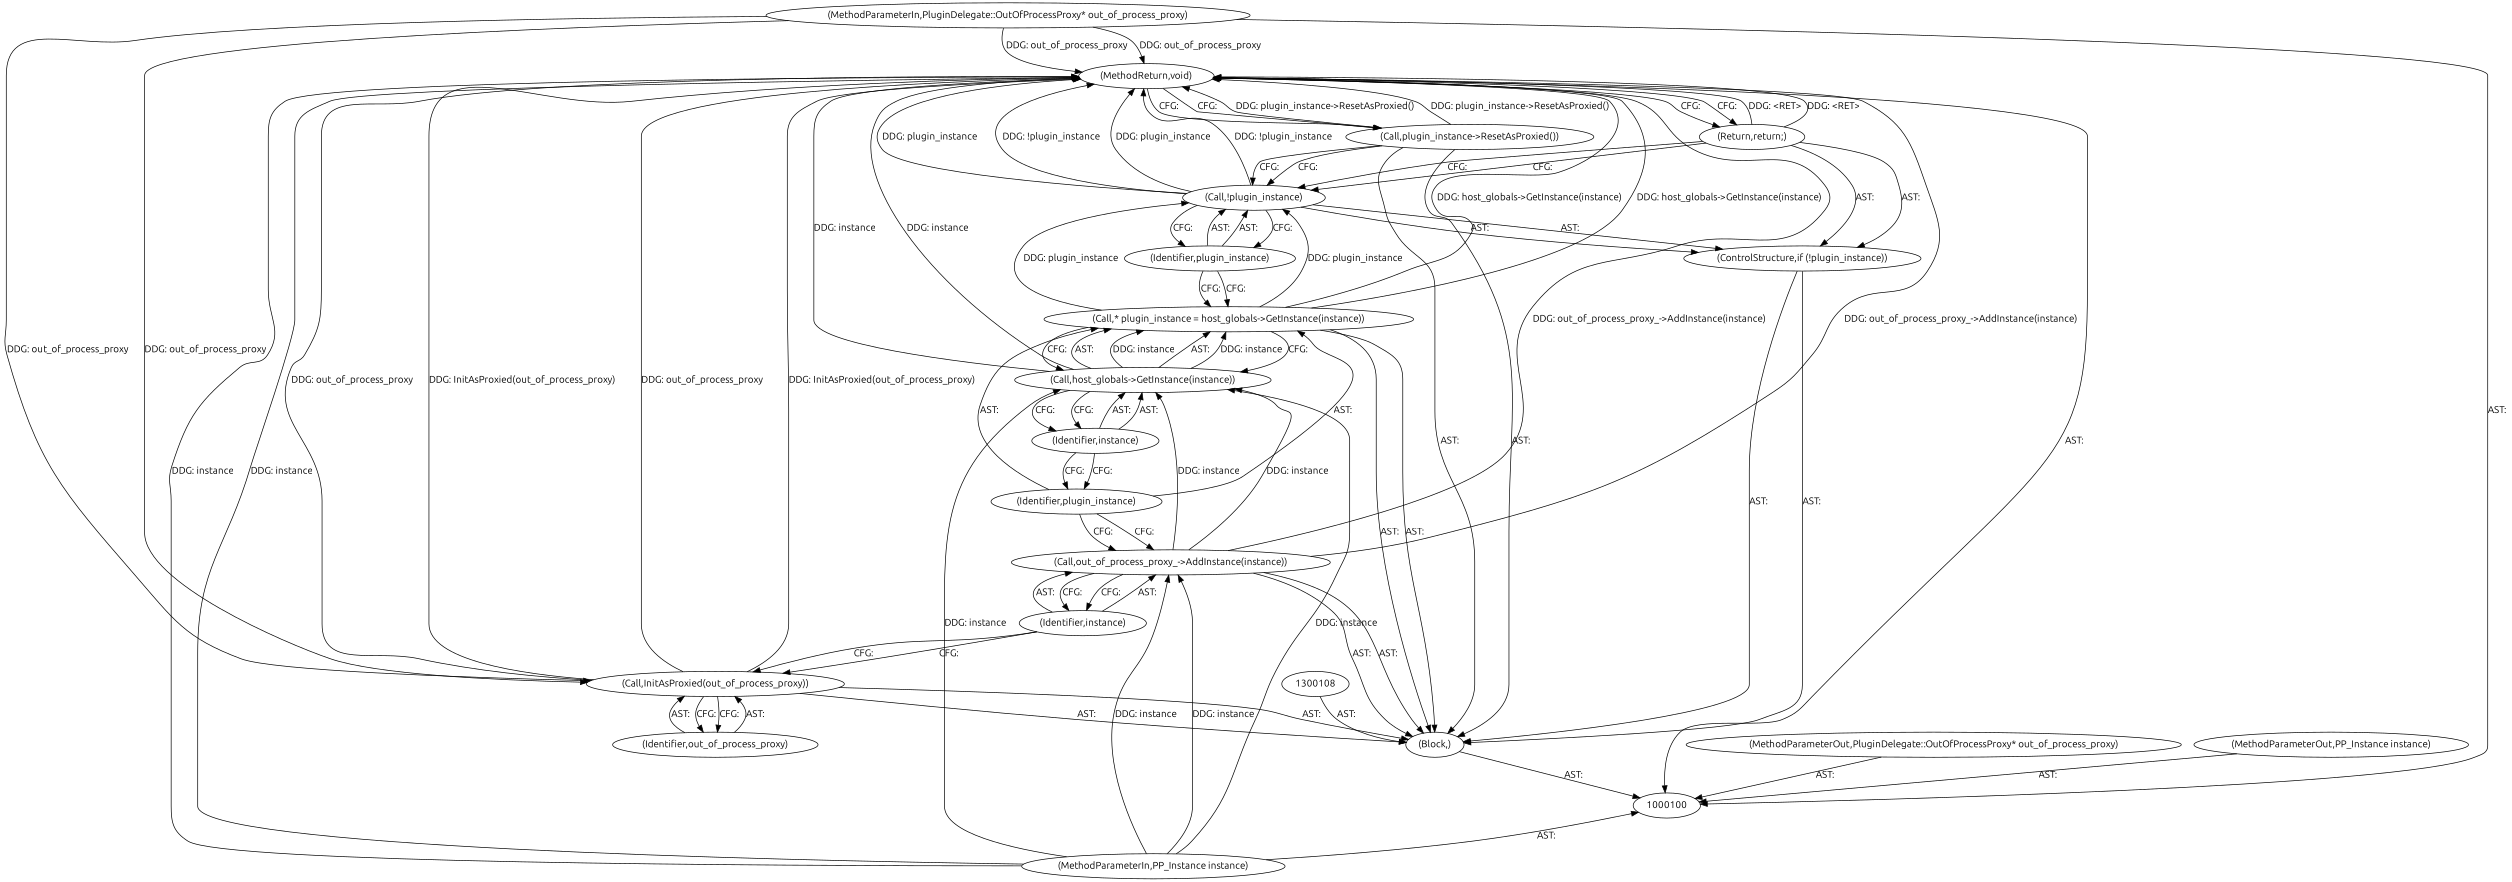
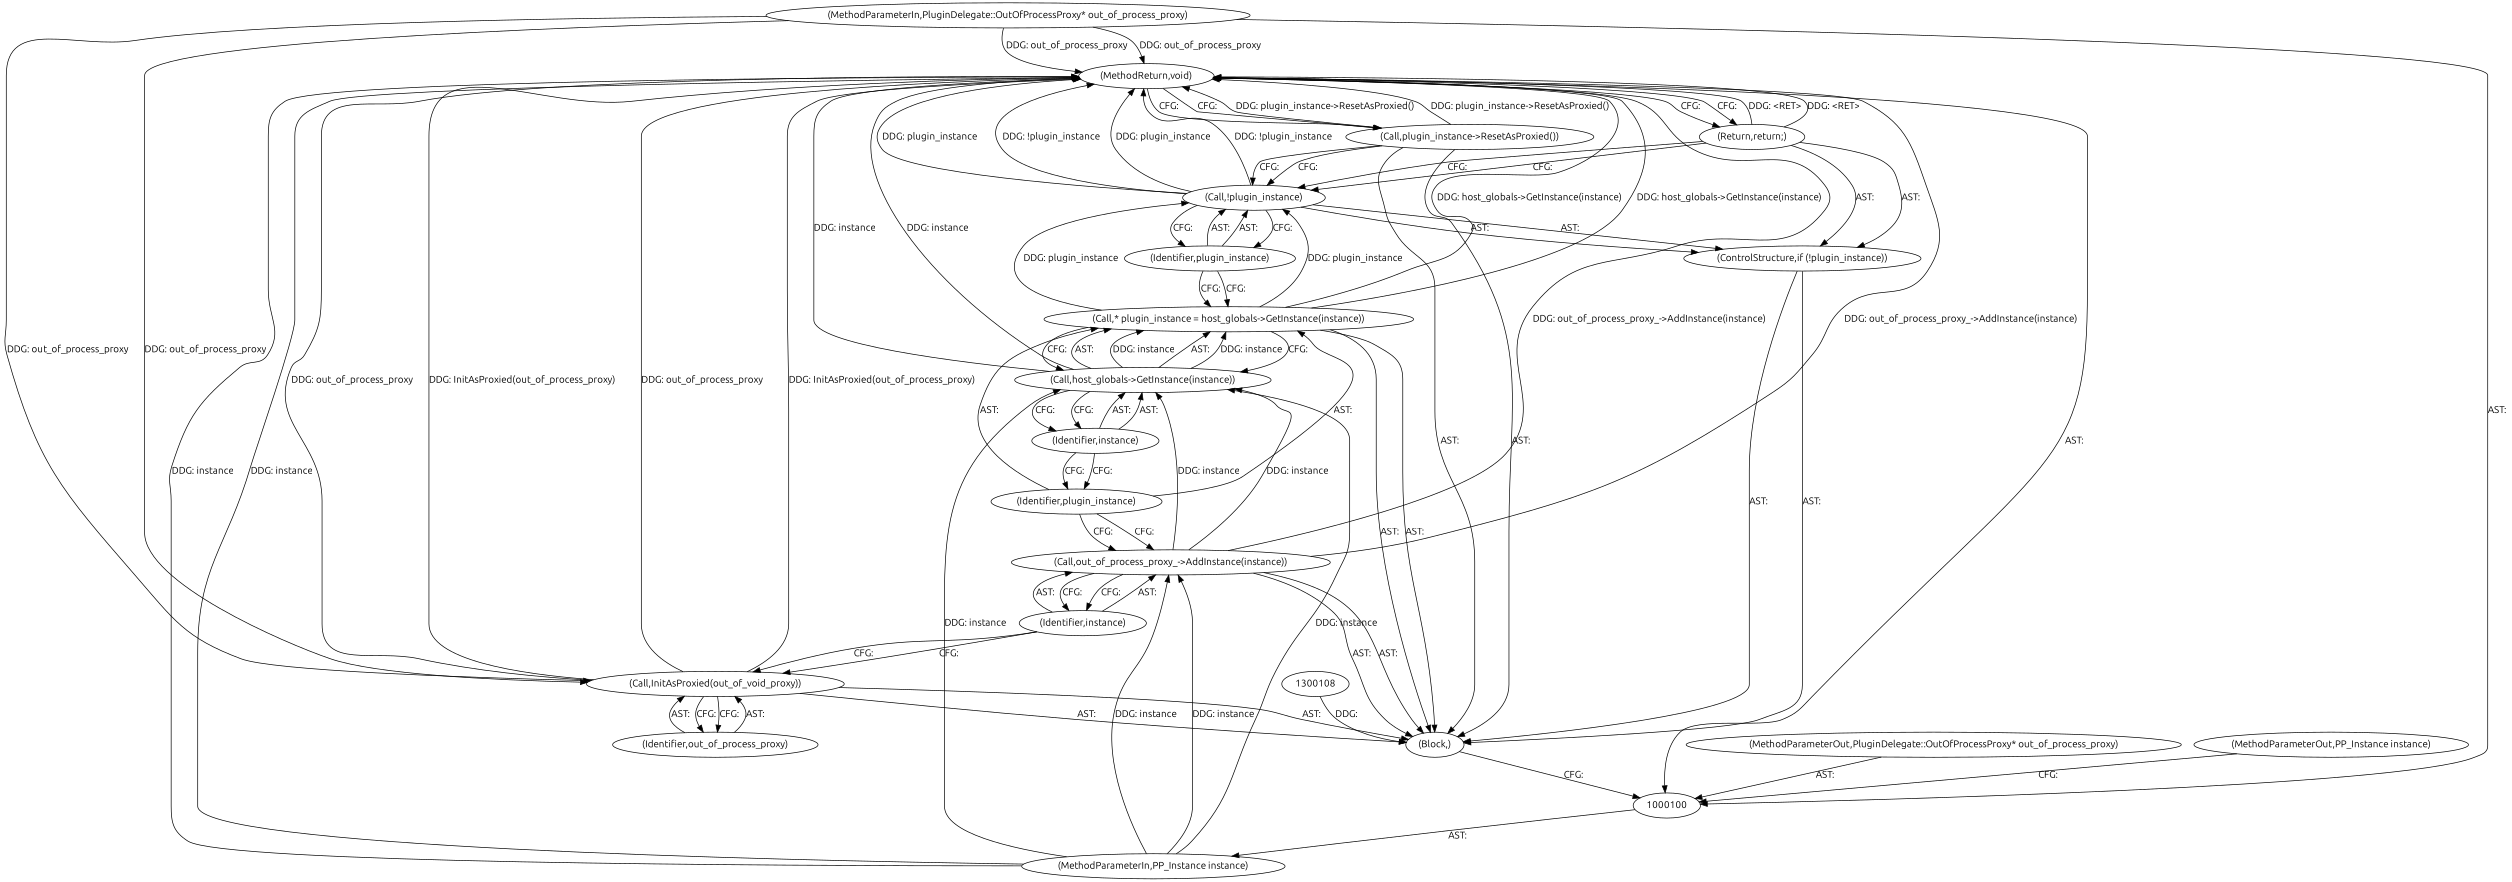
(715, 684) -> (715, 684)
(1348, 714) -> (1348, 714)
(1575, 775) -> (1575, 775)
(2049, 775) -> (2049, 775)
(1450, 844) -> (1437, 832)
